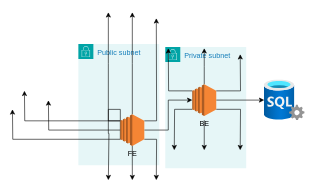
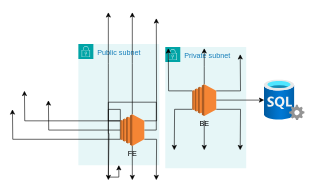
(168, 130) -> (119, 175)
